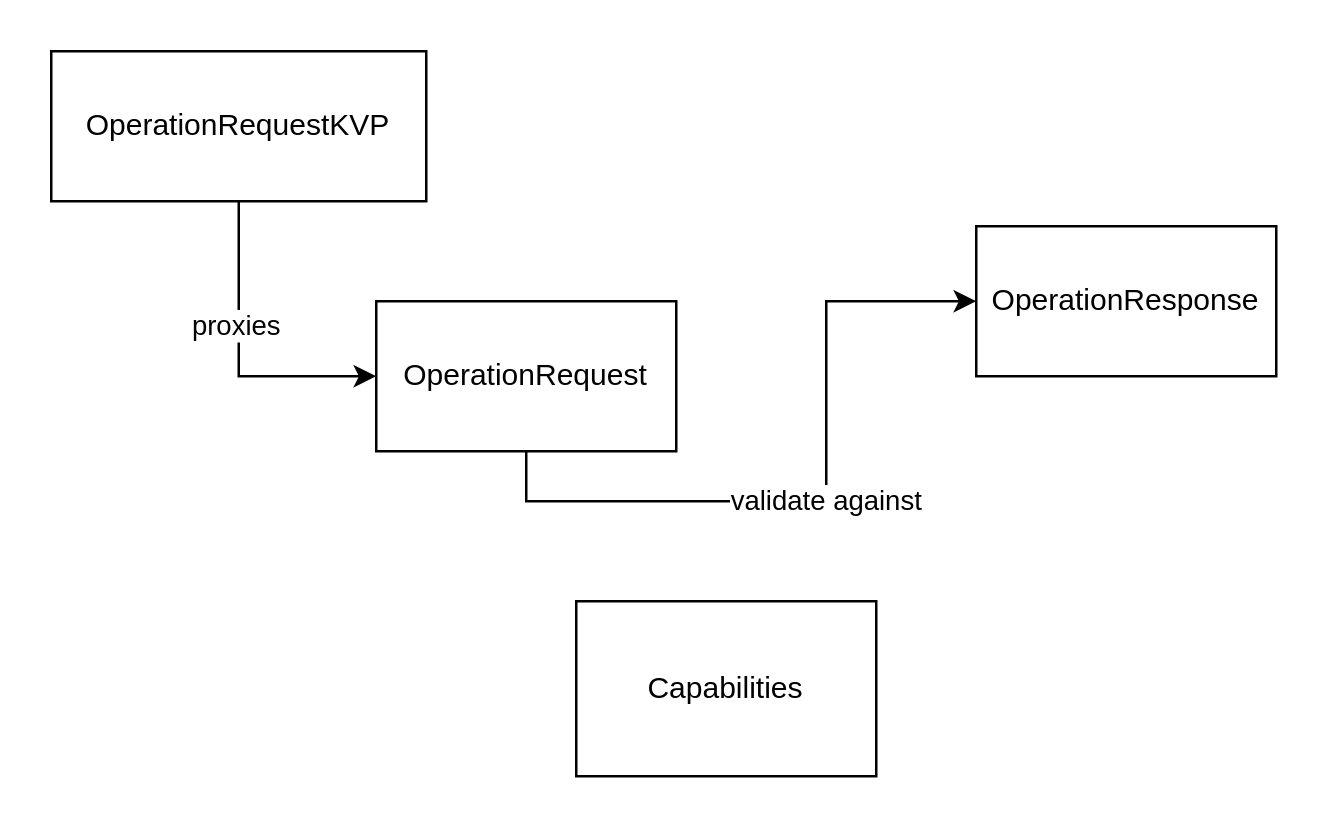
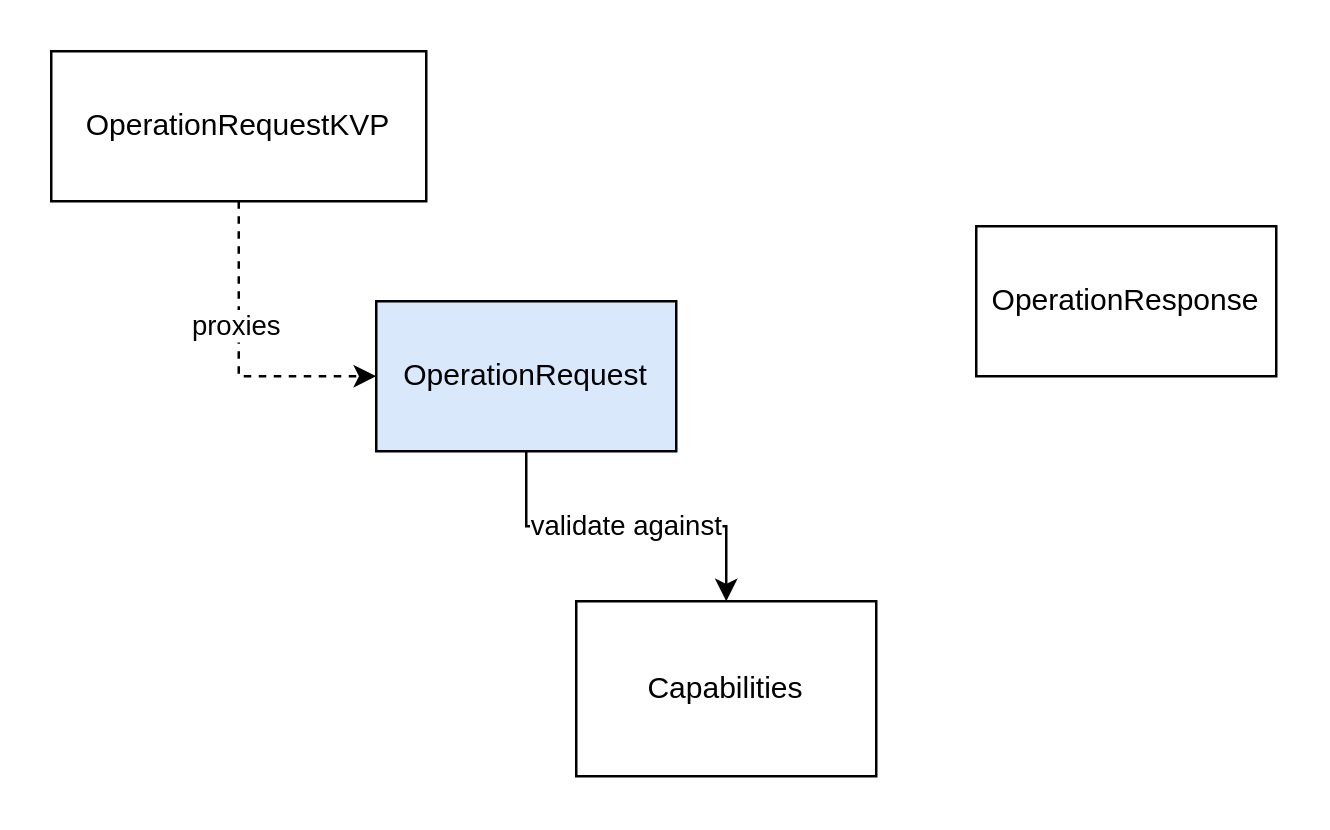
(826, 327) -> (709, 526)
(282, 376) -> (282, 376)
(526, 376) -> (526, 376)
